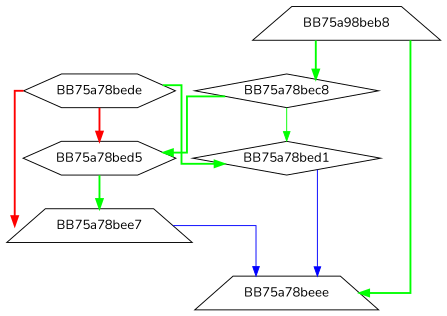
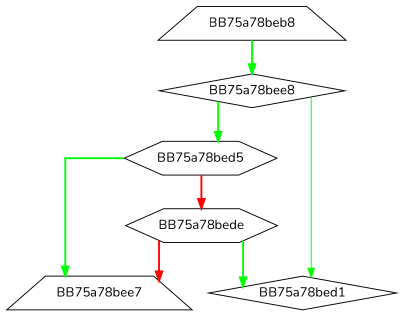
(347, 23) -> (252, 23)
(287, 91) -> (252, 91)
(99, 120) -> (201, 187)
(287, 293) -> none
